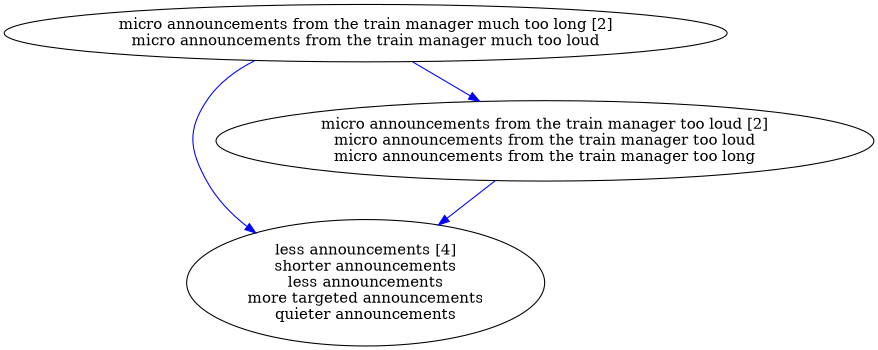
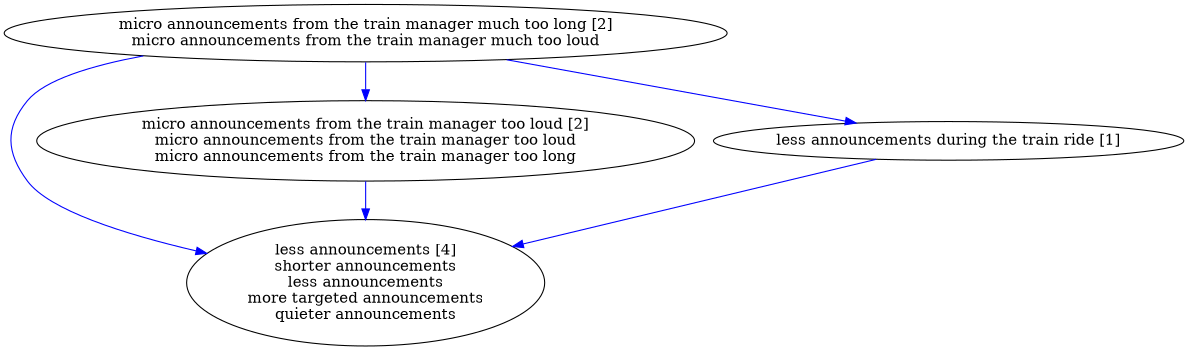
none -> (949, 141)
